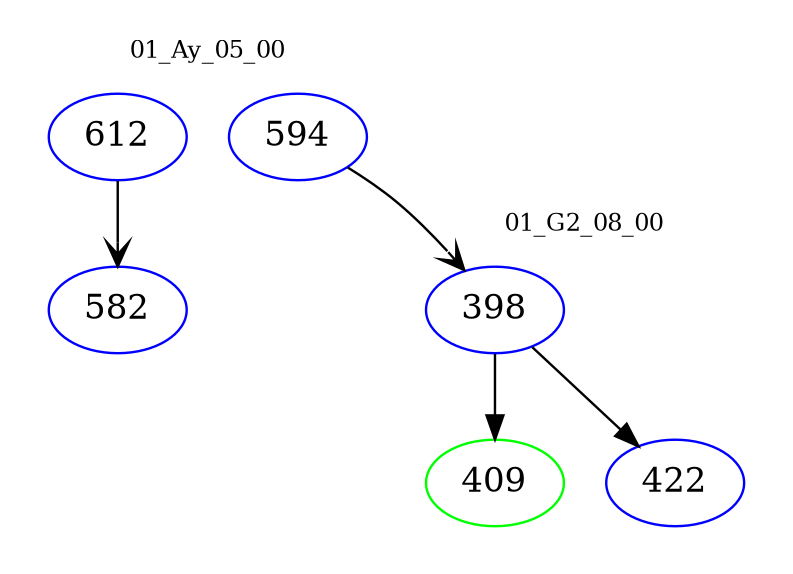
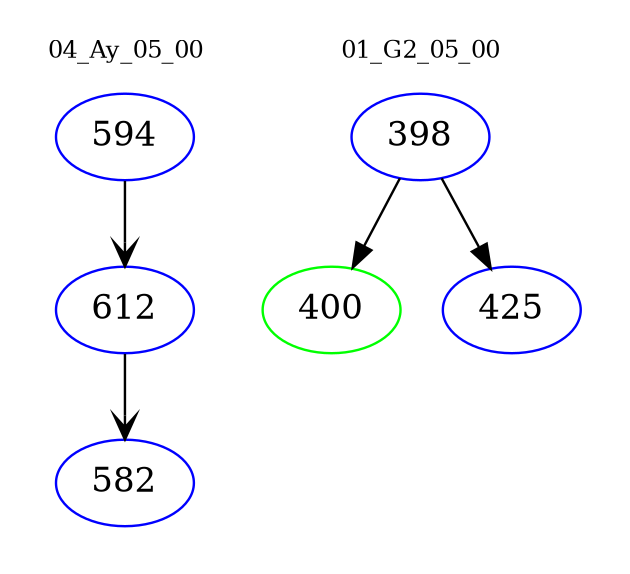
(208, 52) -> (126, 52)
(422, 225) -> (125, 212)
(585, 225) -> (422, 52)
(495, 483) -> (332, 310)
(675, 483) -> (512, 310)
